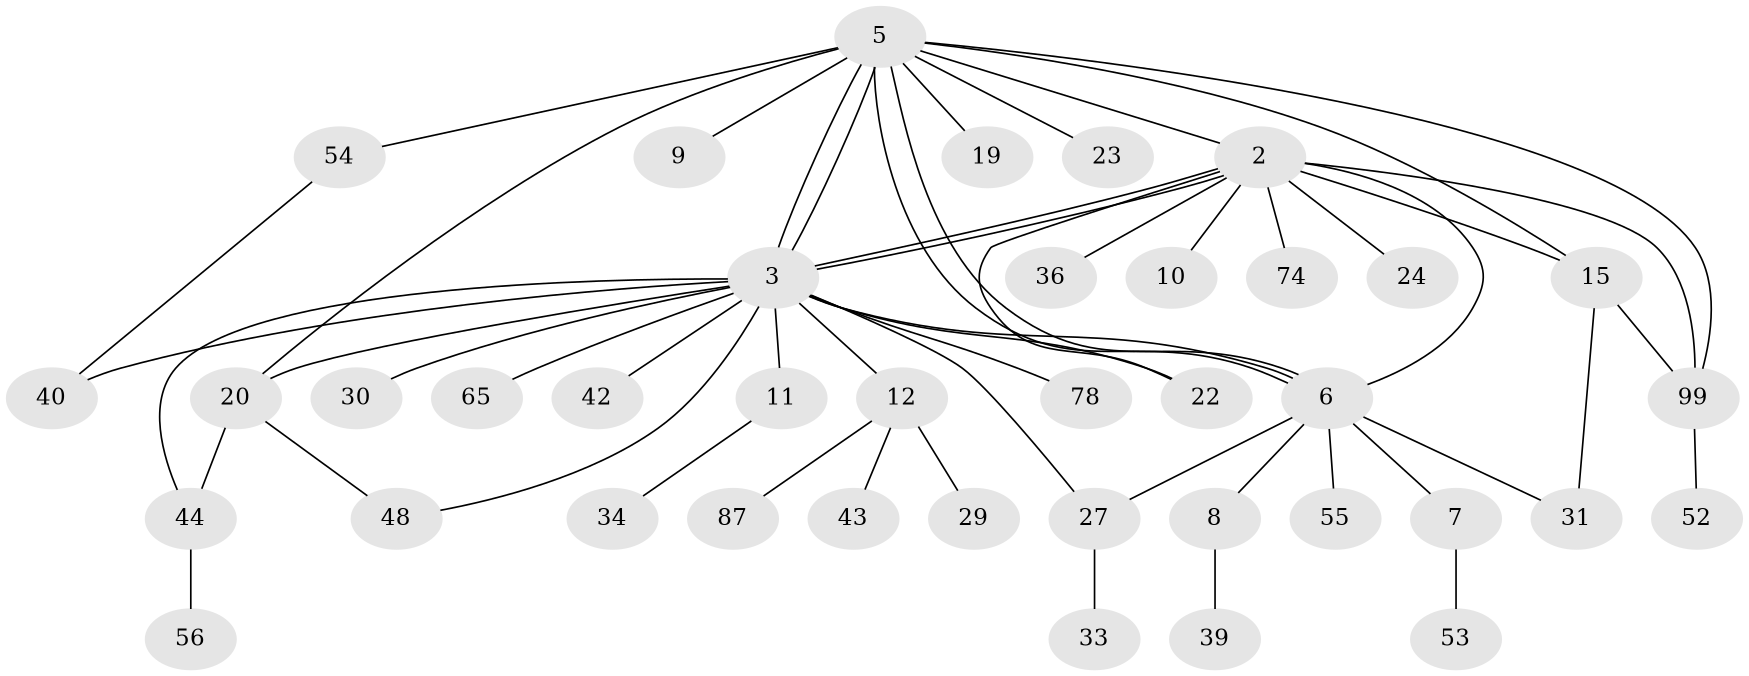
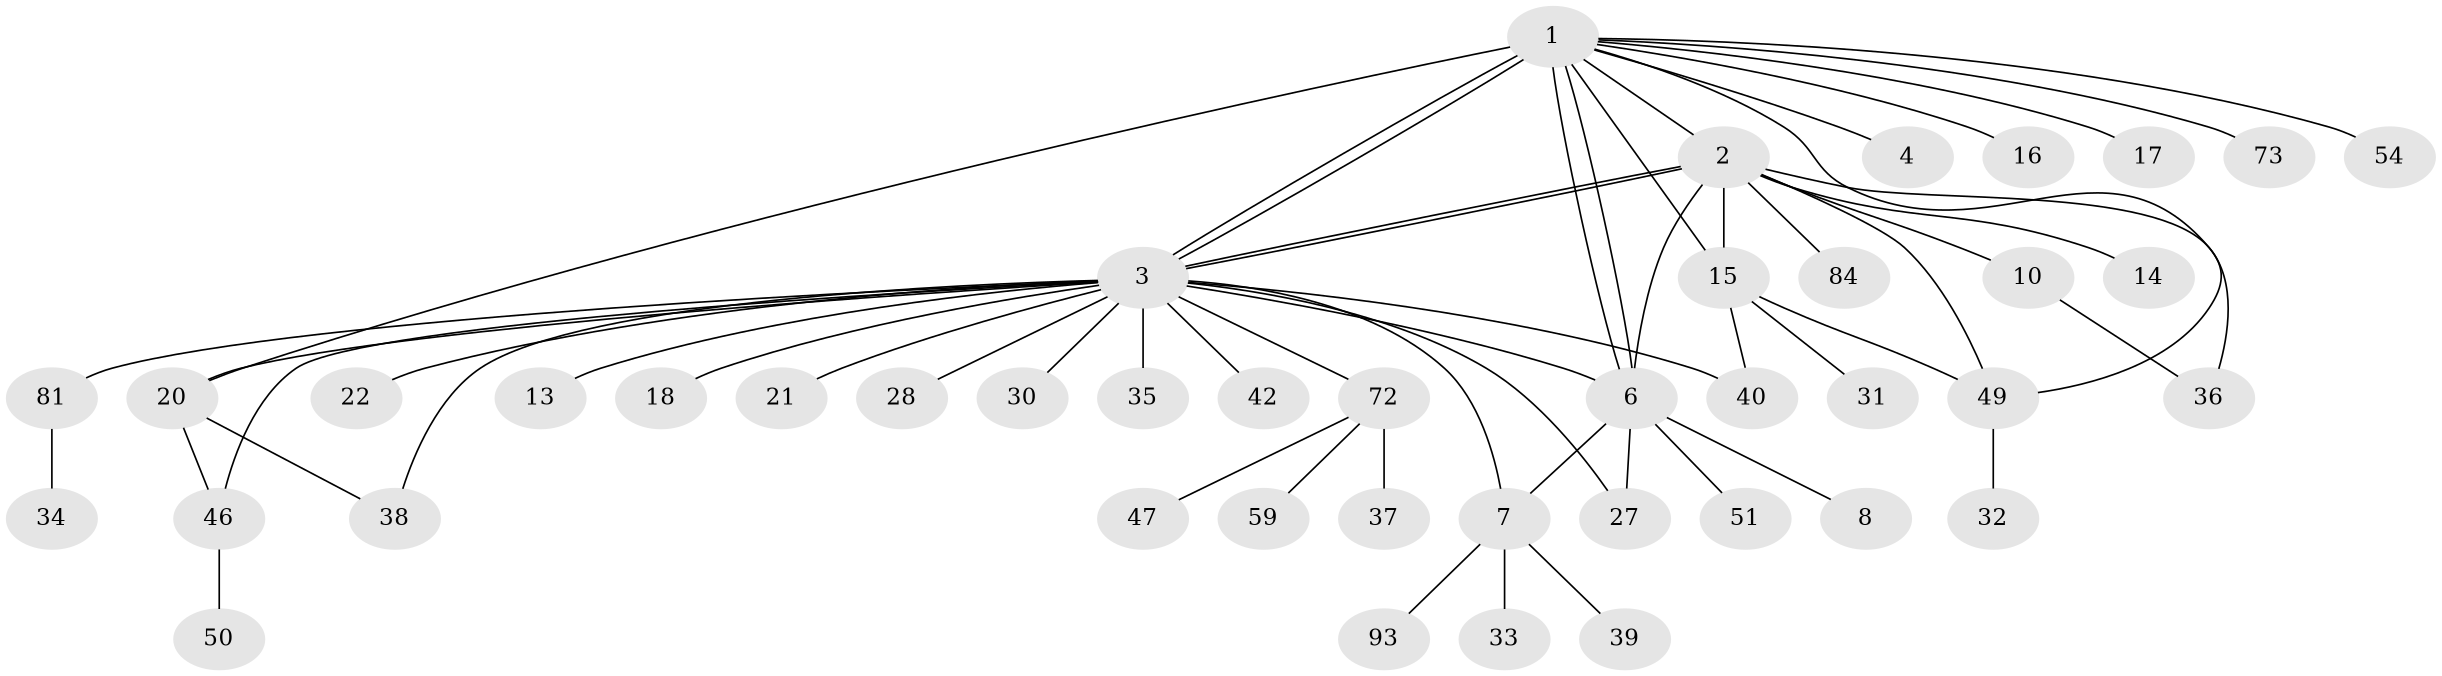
(880, 37) -> (1553, 37)
(679, 157) -> (1908, 157)
(987, 157) -> (2149, 157)
(1108, 157) -> (2269, 157)
none -> (2028, 157)
(985, 258) -> none
(196, 278) -> (1738, 338)
(1292, 278) -> (2149, 278)
(1413, 278) -> (1844, 278)
none -> (2119, 338)
none -> (1413, 345)
(477, 398) -> (1143, 398)
none -> (541, 398)
none -> (661, 398)
(782, 398) -> (52, 398)
none -> (782, 398)
(902, 398) -> (1384, 398)
(1086, 398) -> (902, 398)
(1694, 398) -> (1993, 398)
(1452, 459) -> none
(191, 519) -> (219, 519)
(397, 519) -> (395, 519)
(733, 519) -> (1384, 519)
(854, 519) -> (1143, 519)
(974, 519) -> (1264, 519)
(1336, 519) -> (1746, 519)
(1697, 519) -> (1993, 519)
(1095, 579) -> (1505, 579)
(1215, 579) -> (1565, 579)
(191, 639) -> (219, 639)
(1456, 639) -> (1384, 639)
